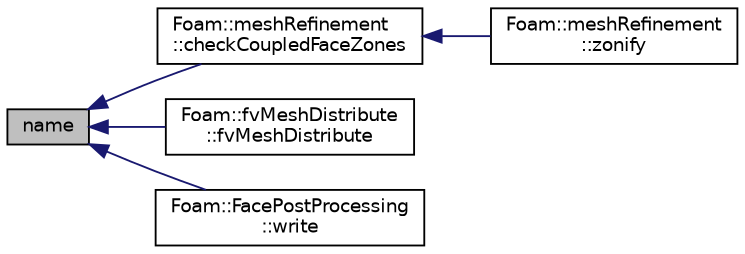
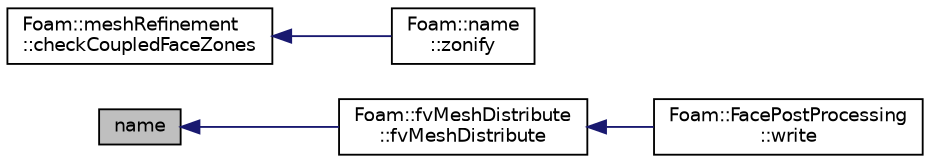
(614, 36) -> (463, 36)
(153, 82) -> none
(156, 171) -> (630, 127)
